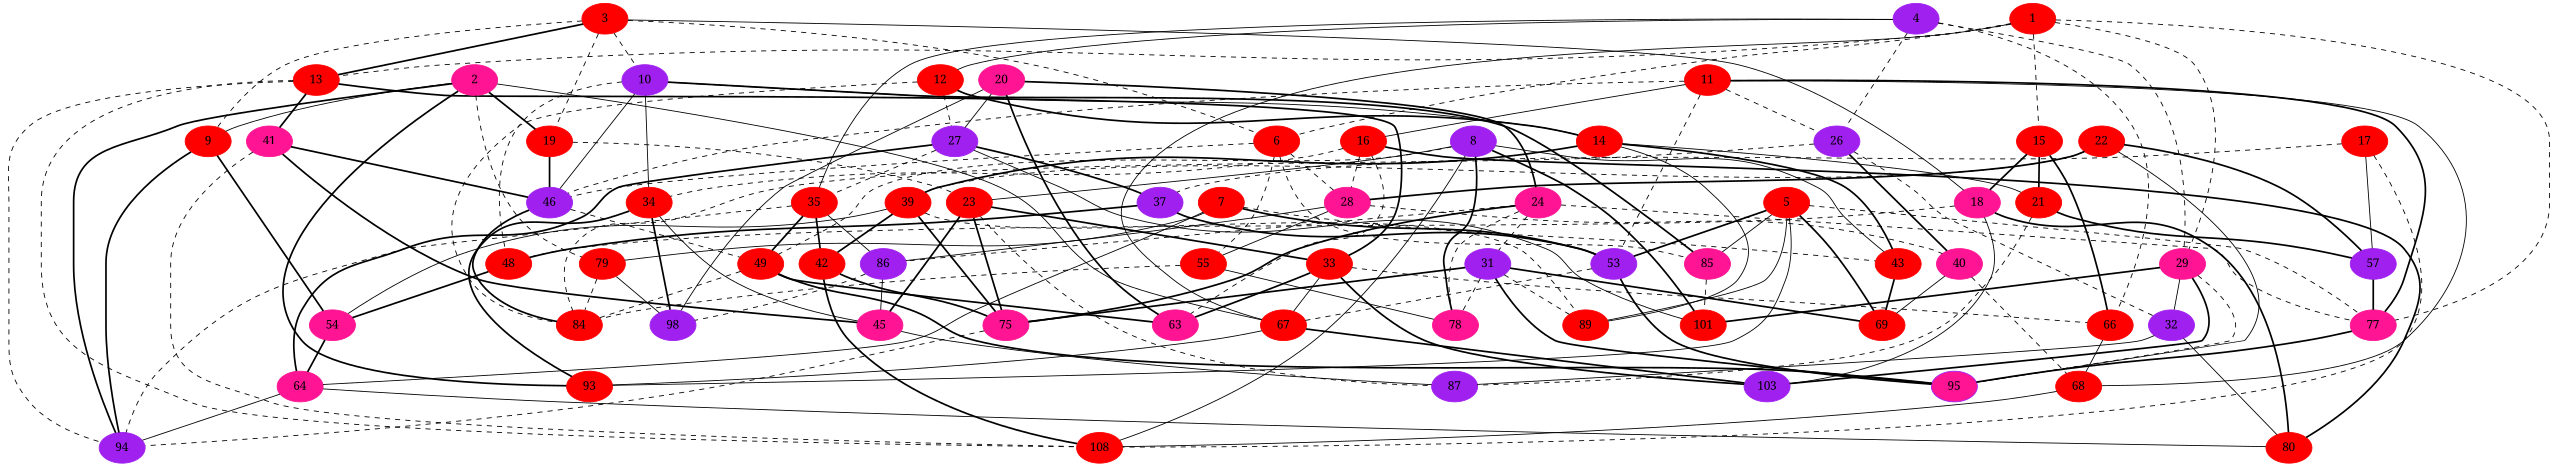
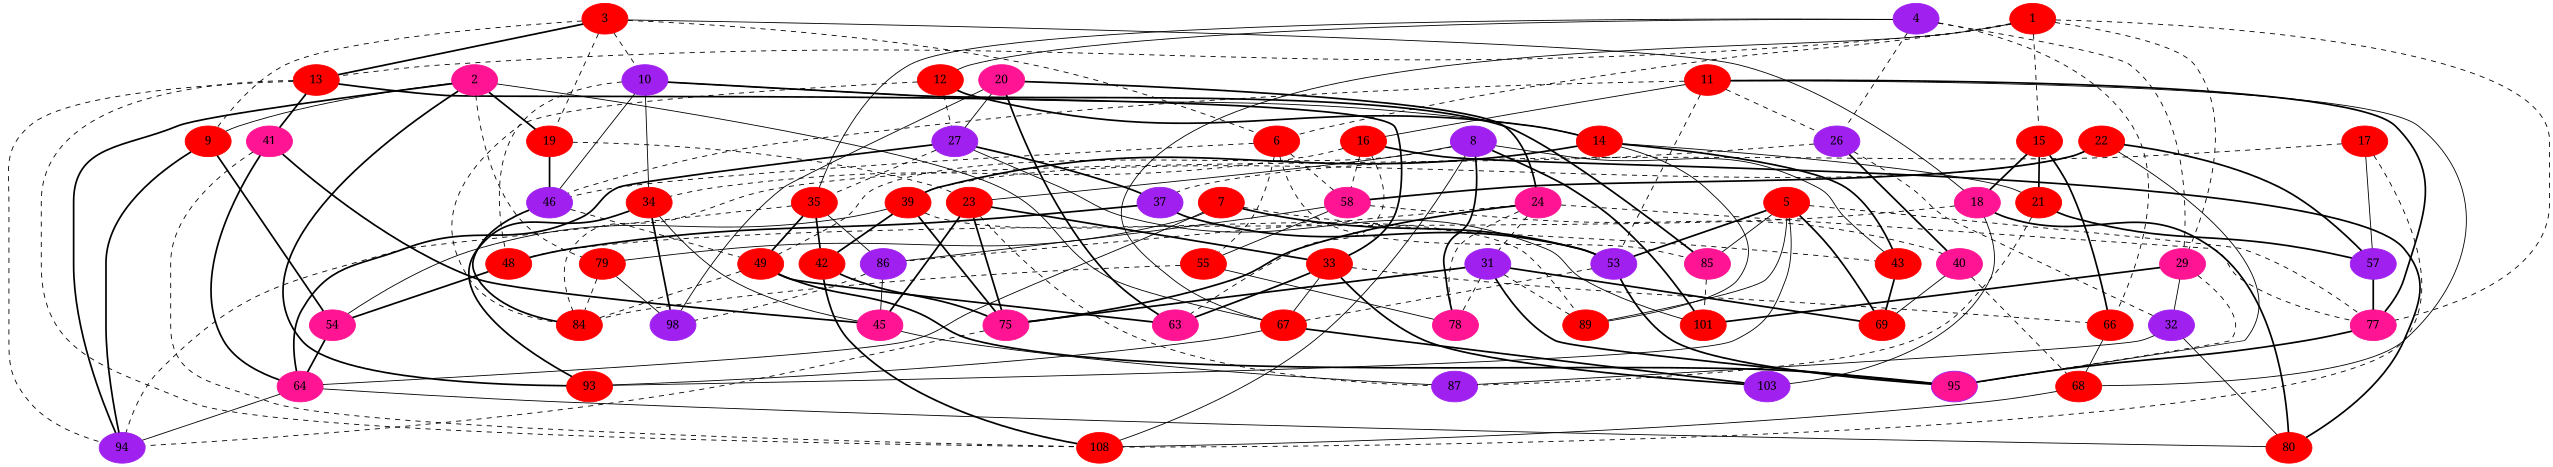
(409, 172) -> (212, 279)
(1347, 203) -> (1347, 203)
(2030, 360) -> none
